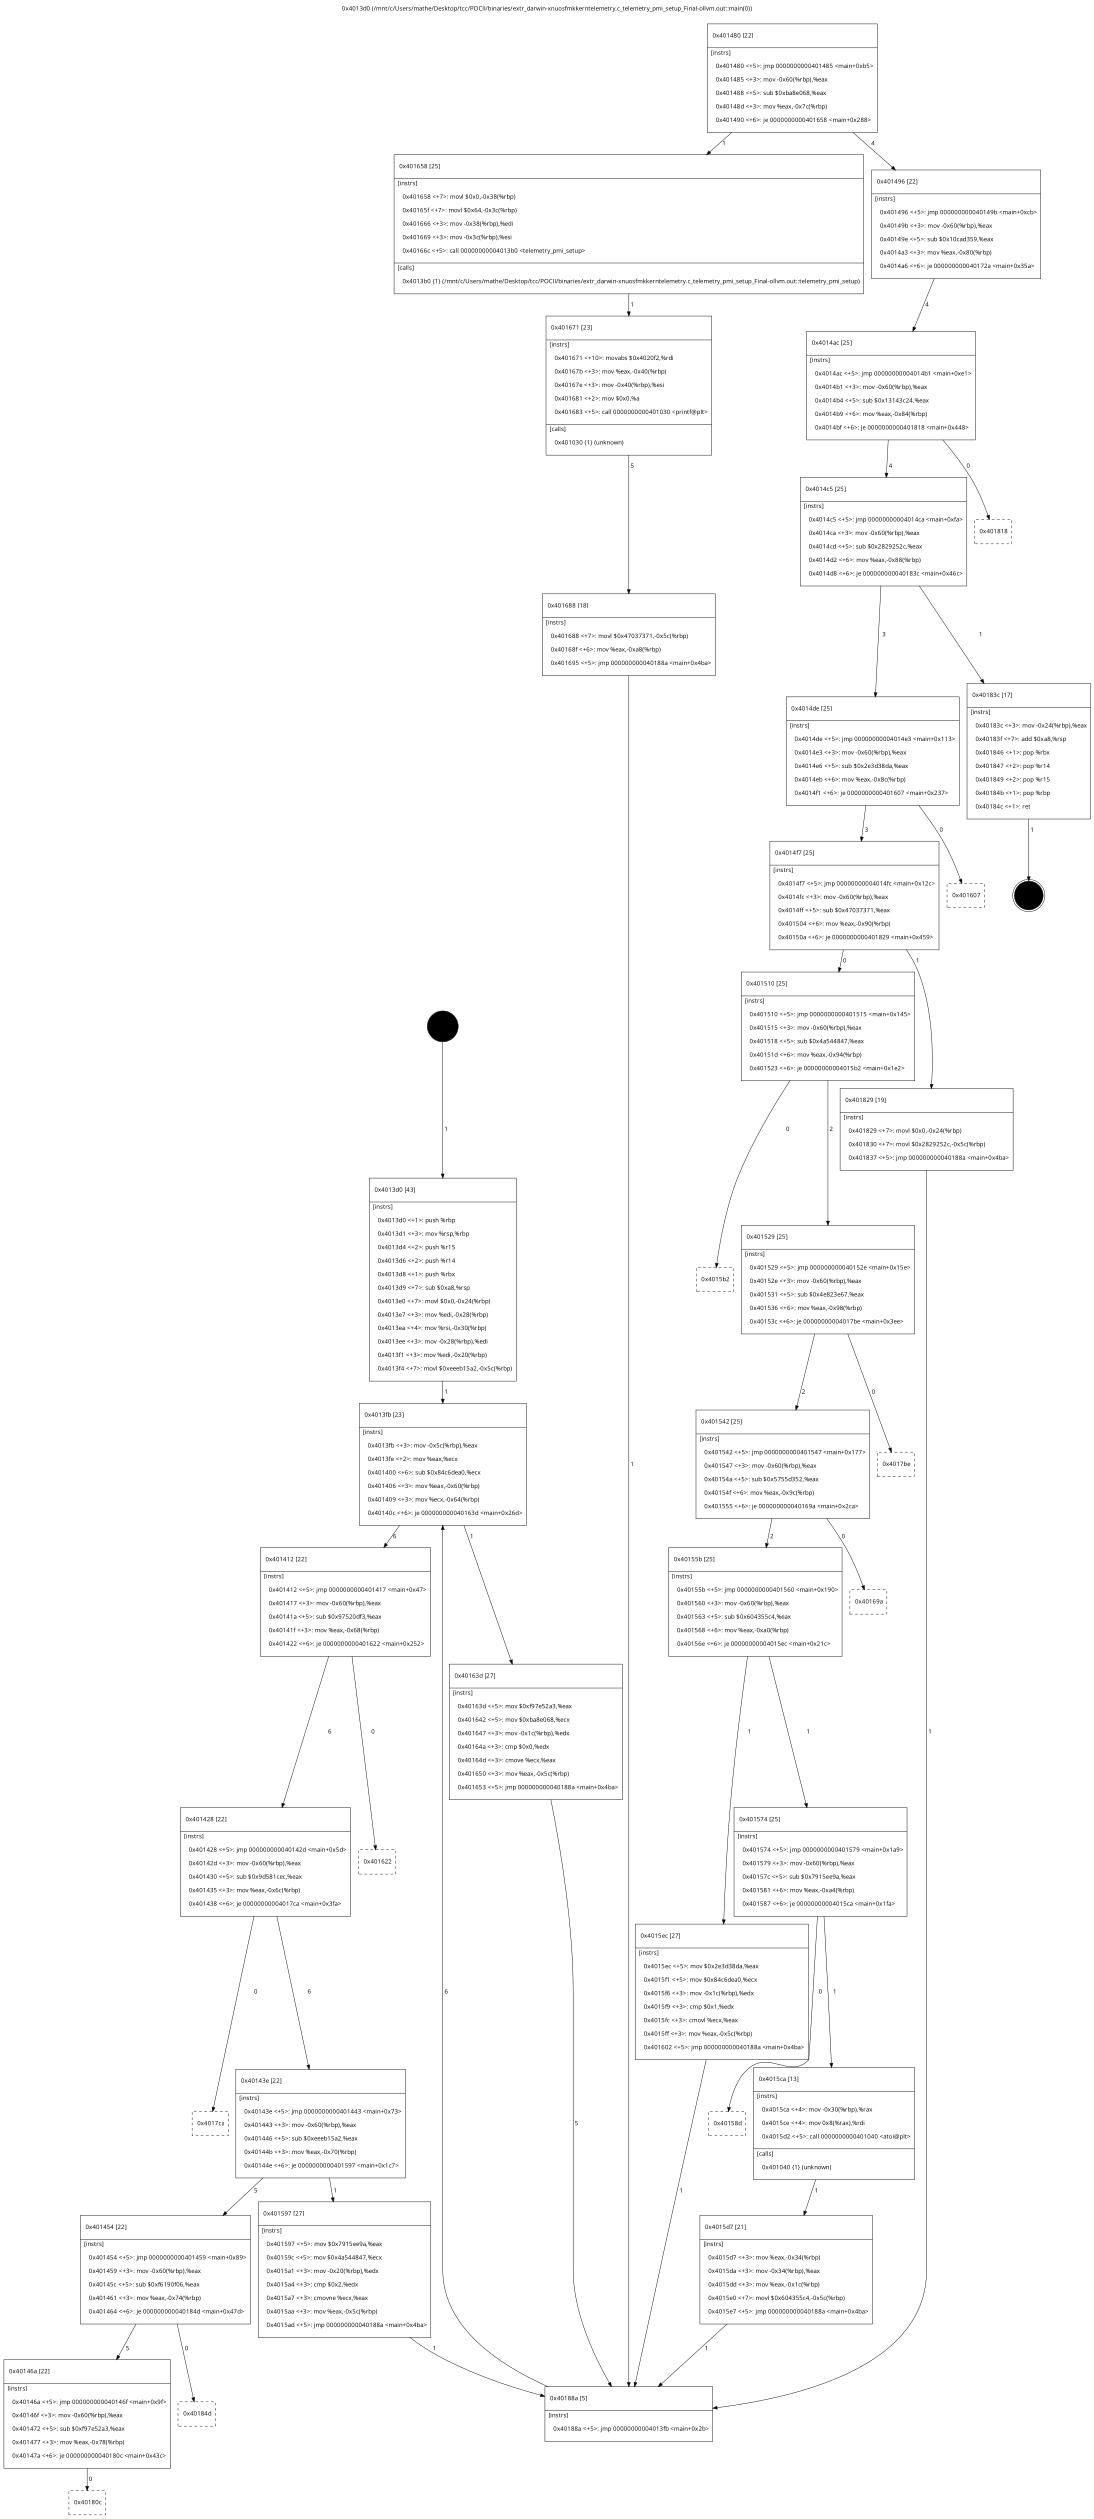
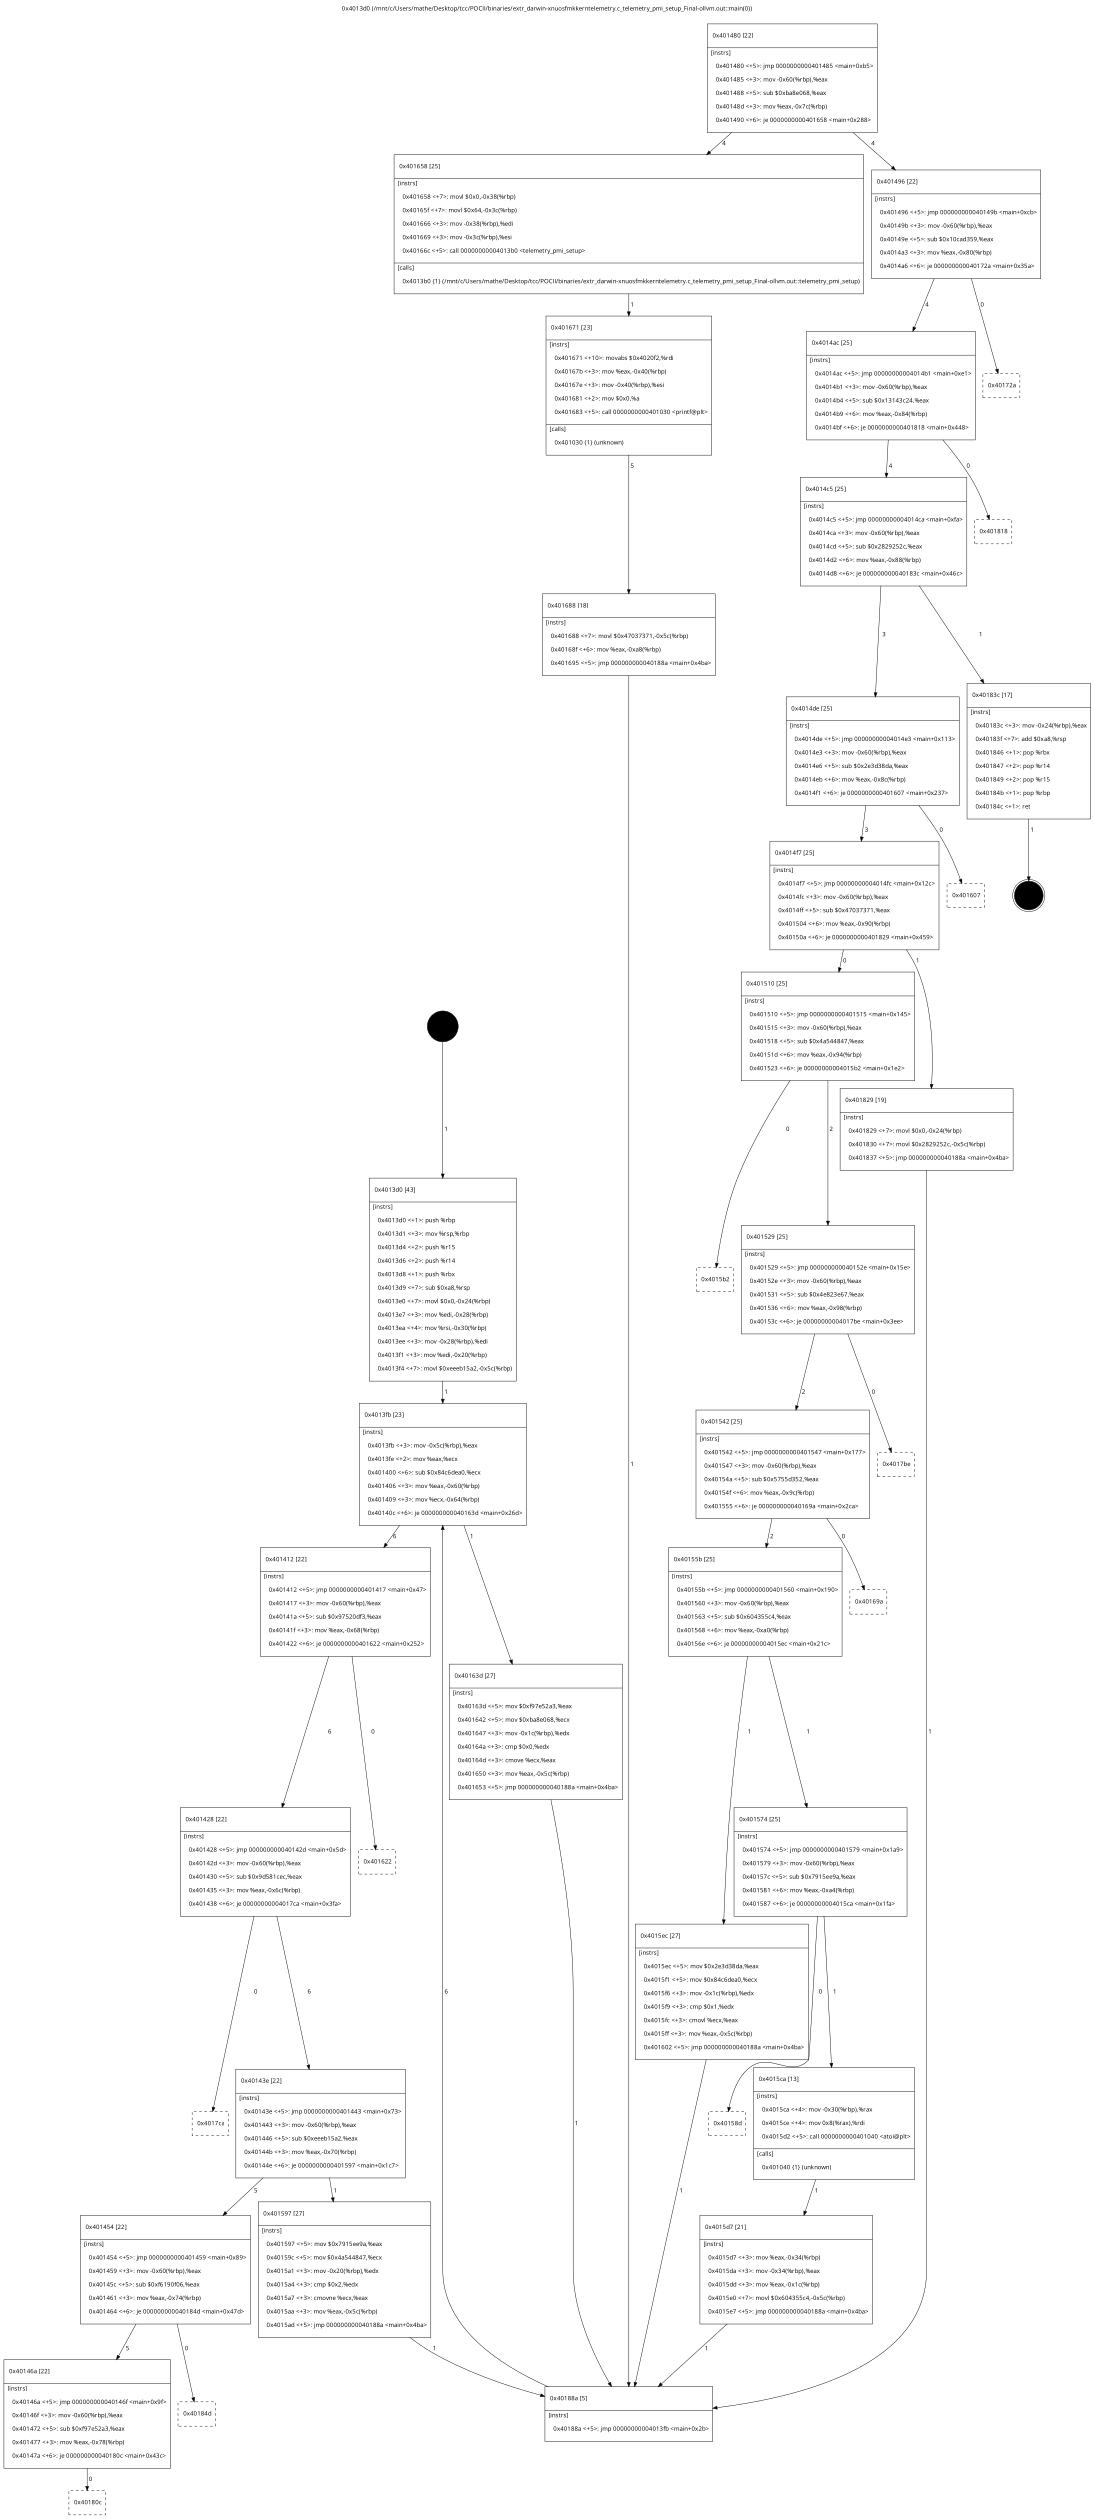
(723, 144) -> (723, 144)
none -> (1001, 386)
(576, 2124) -> (576, 2124)
